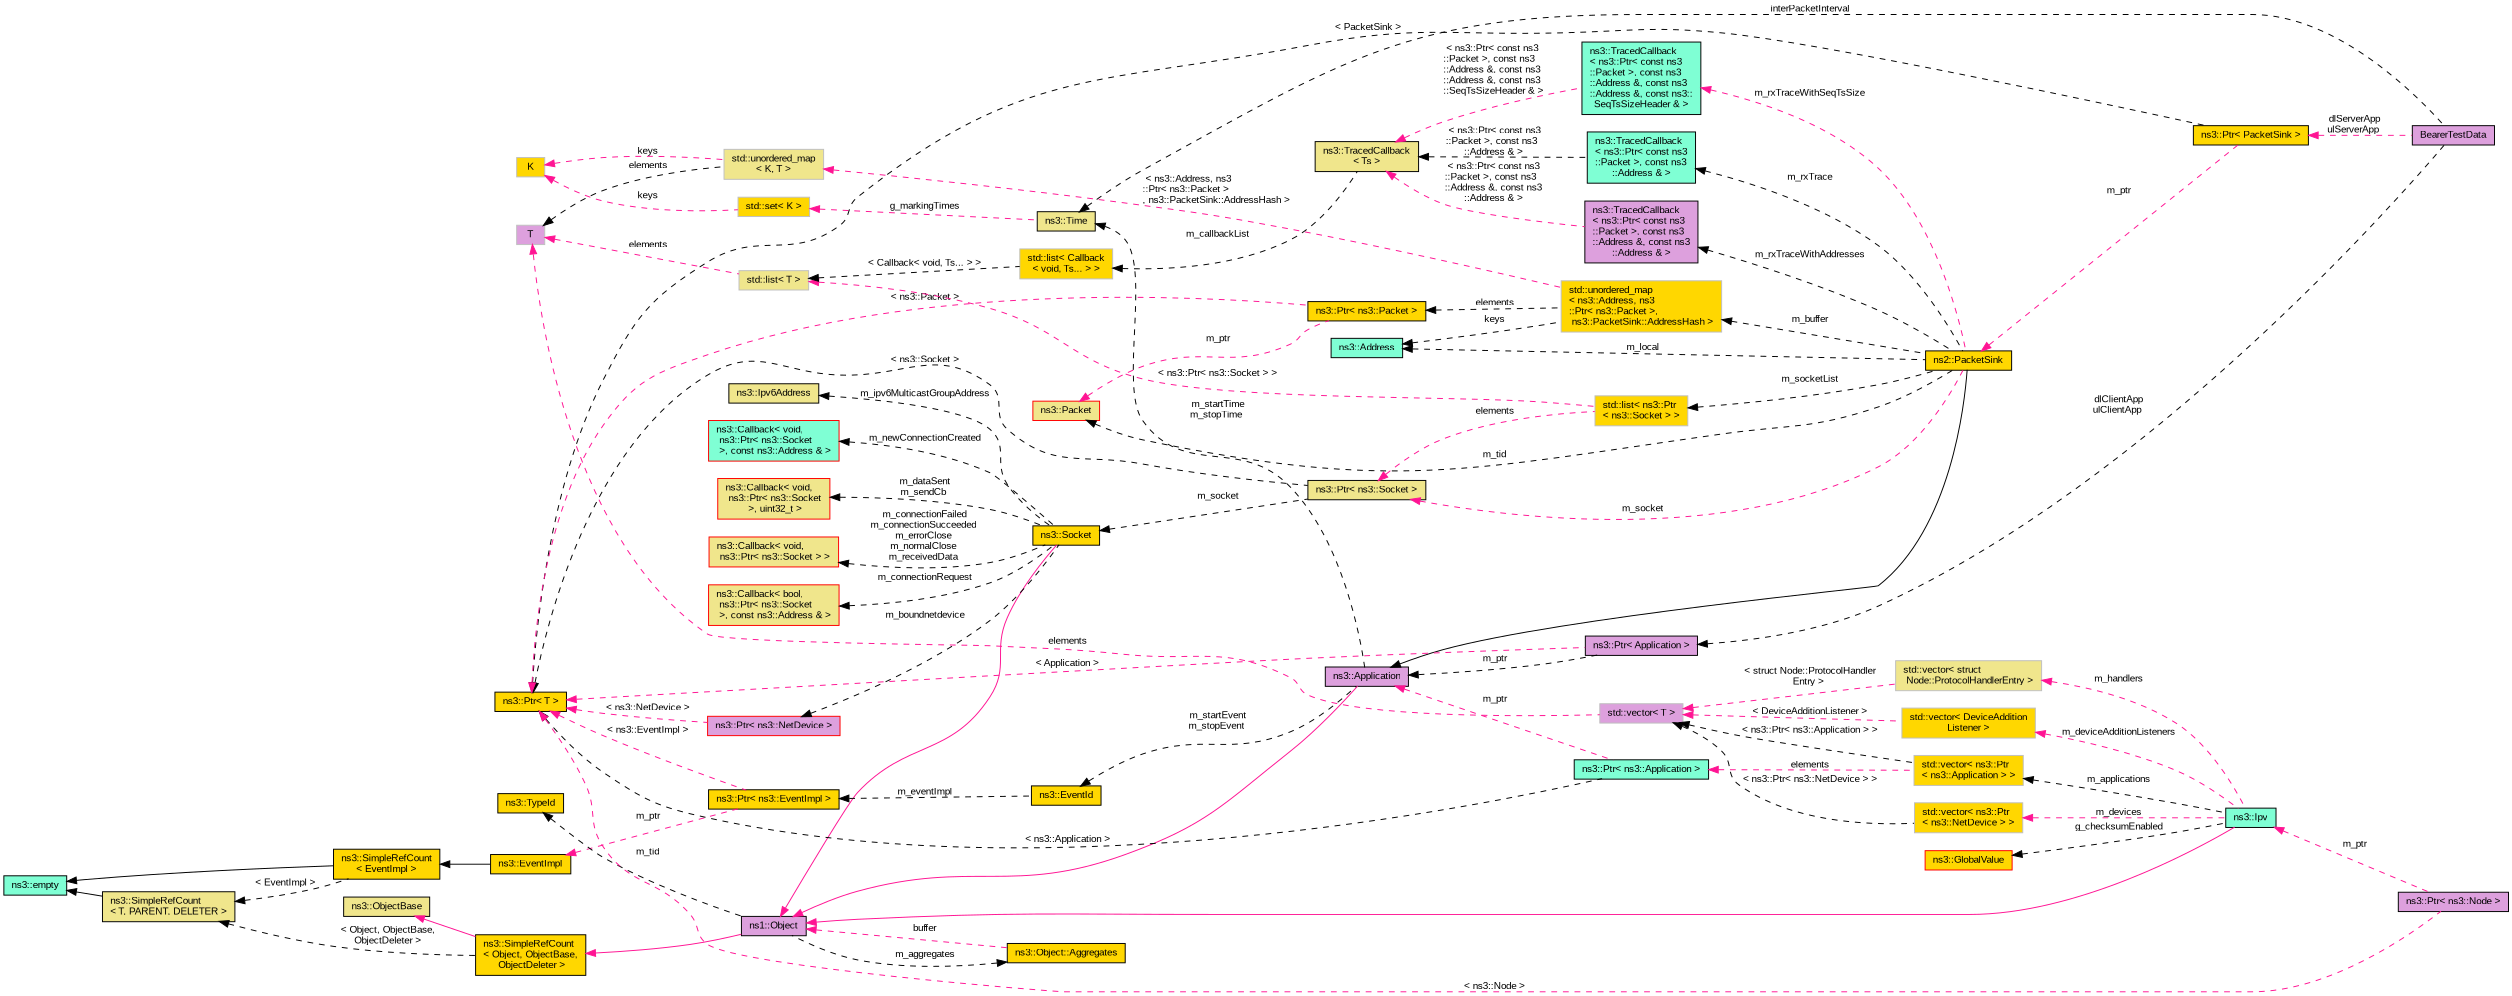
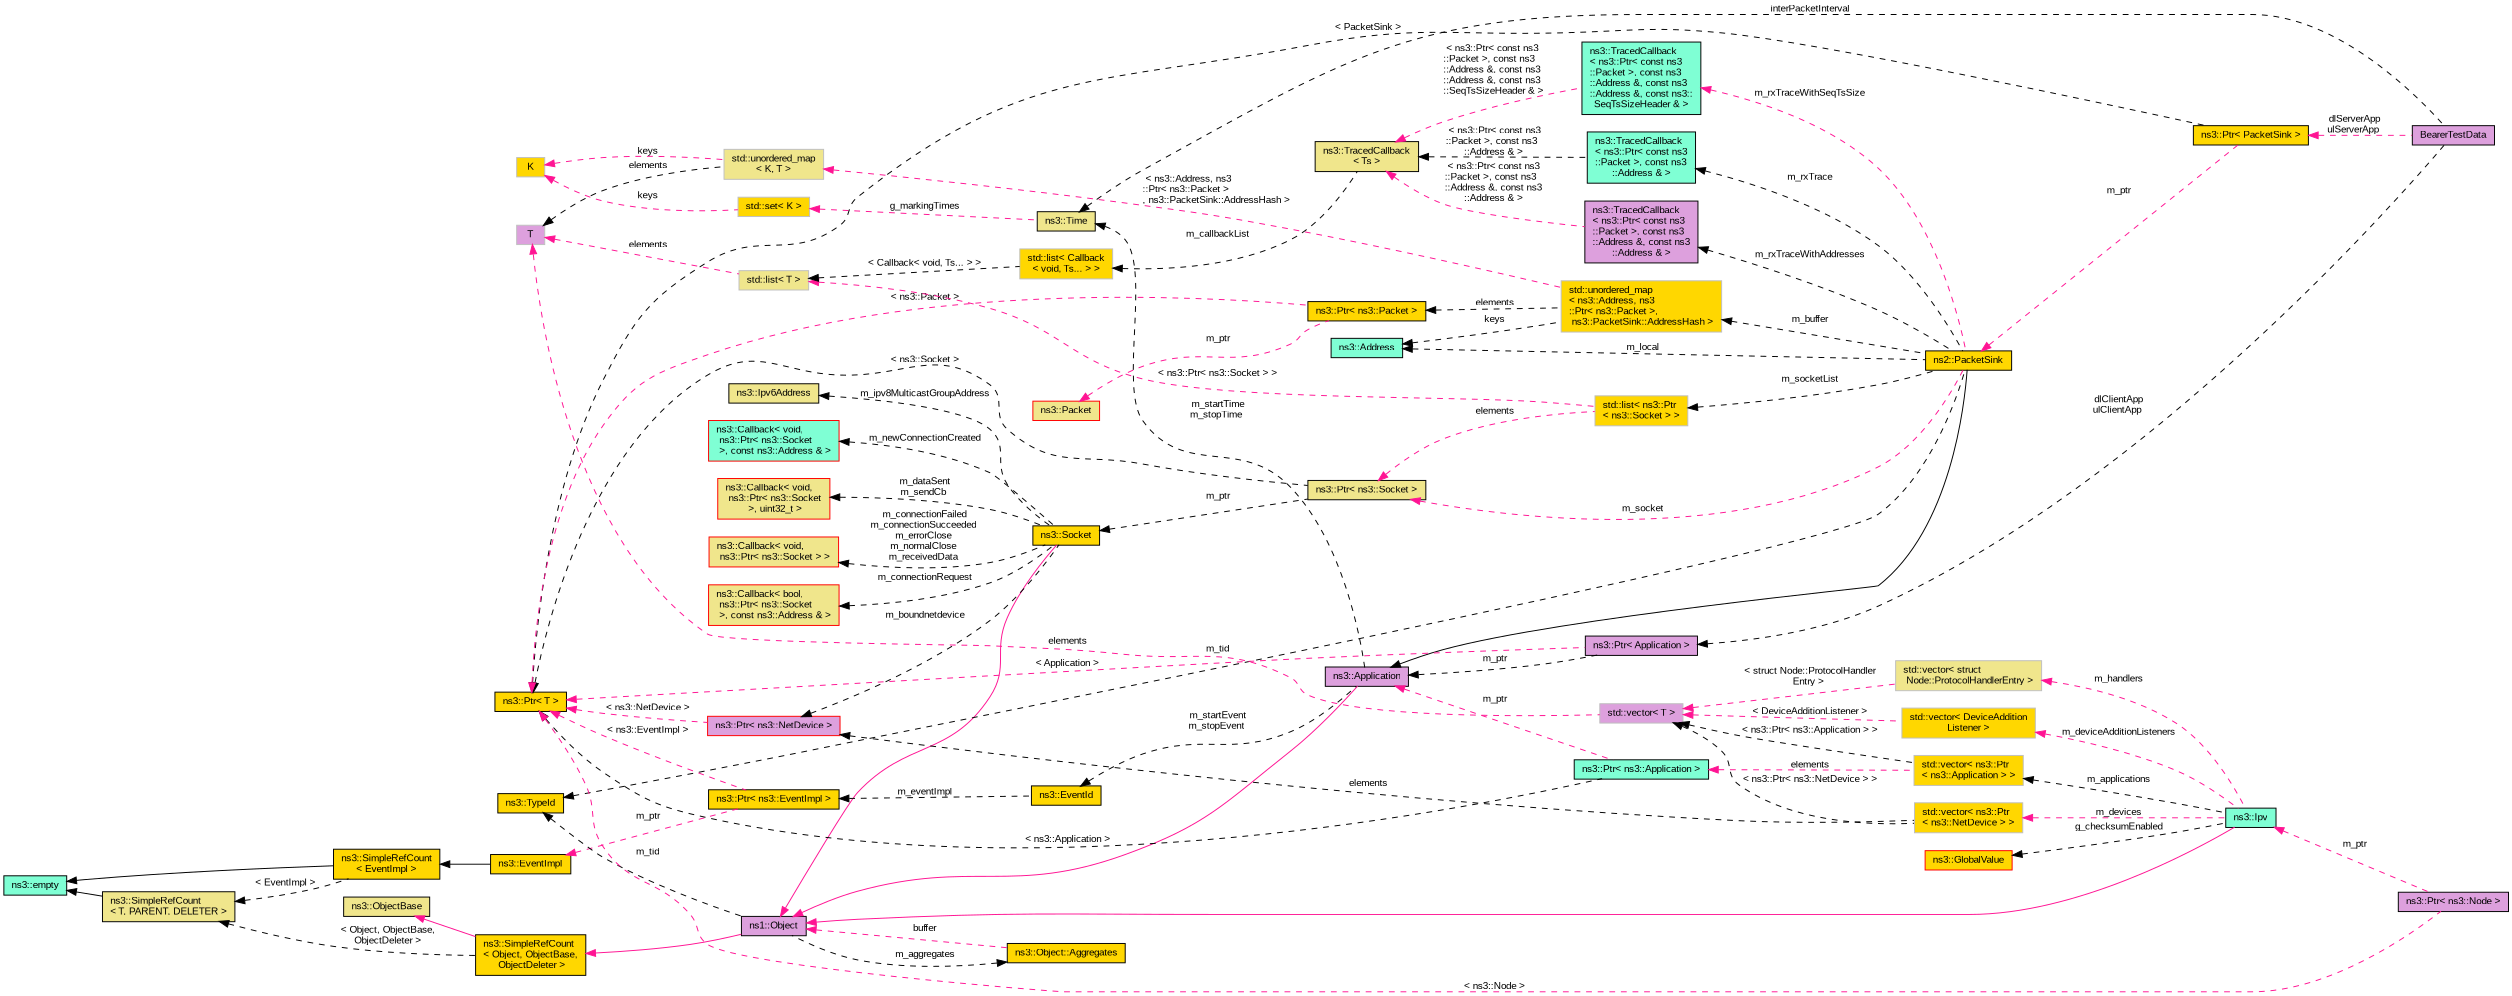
(924, 394) -> (924, 394)
(1528, 461) -> (1312, 648)
(1217, 496) -> (1217, 496)
none -> (1381, 795)
